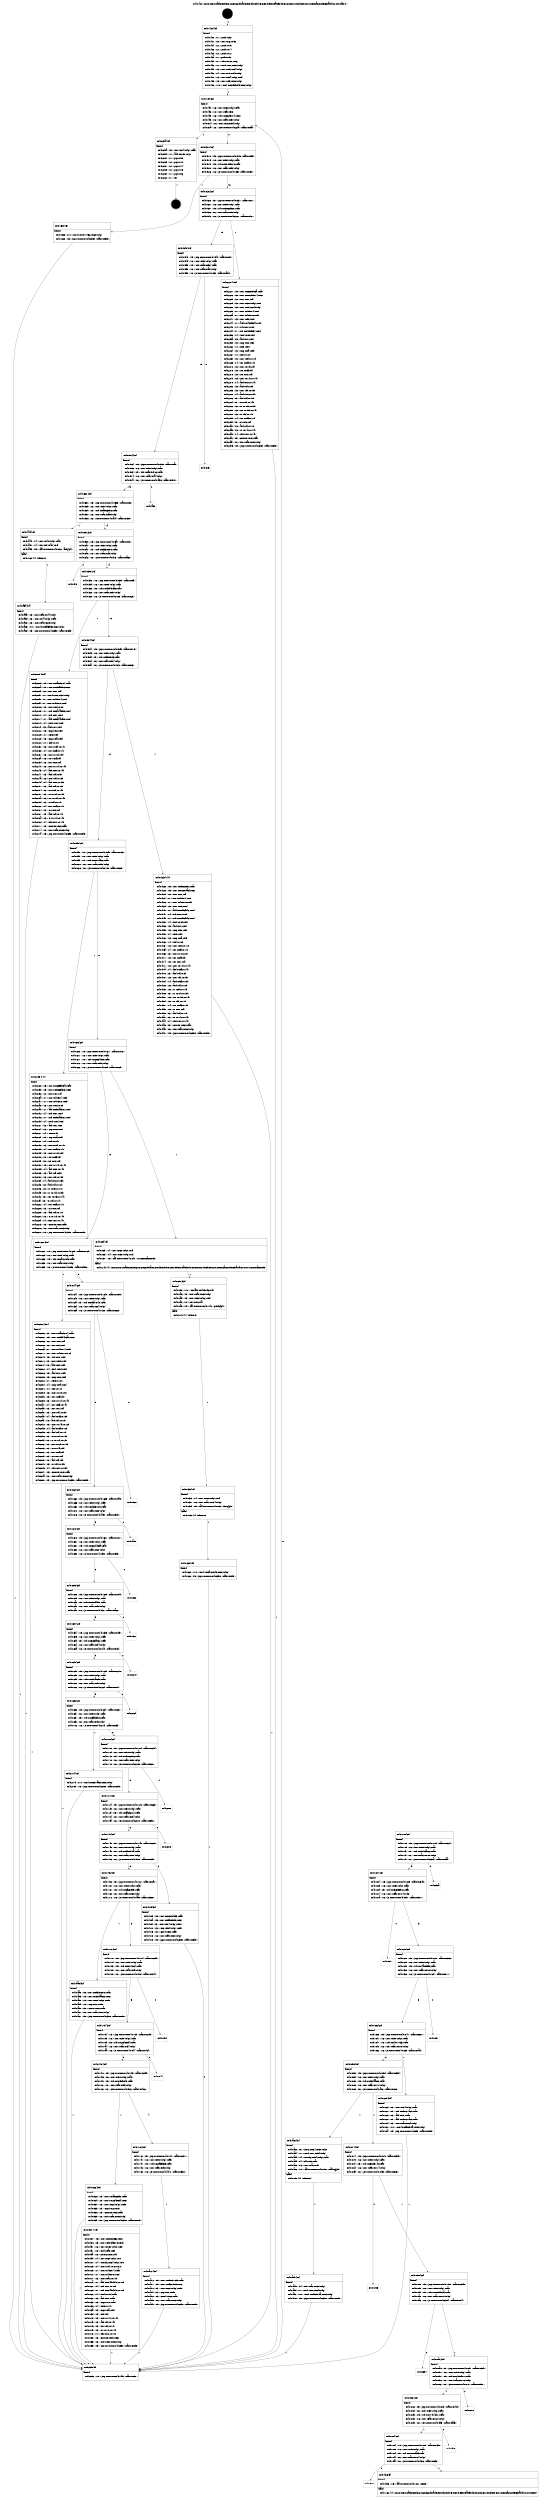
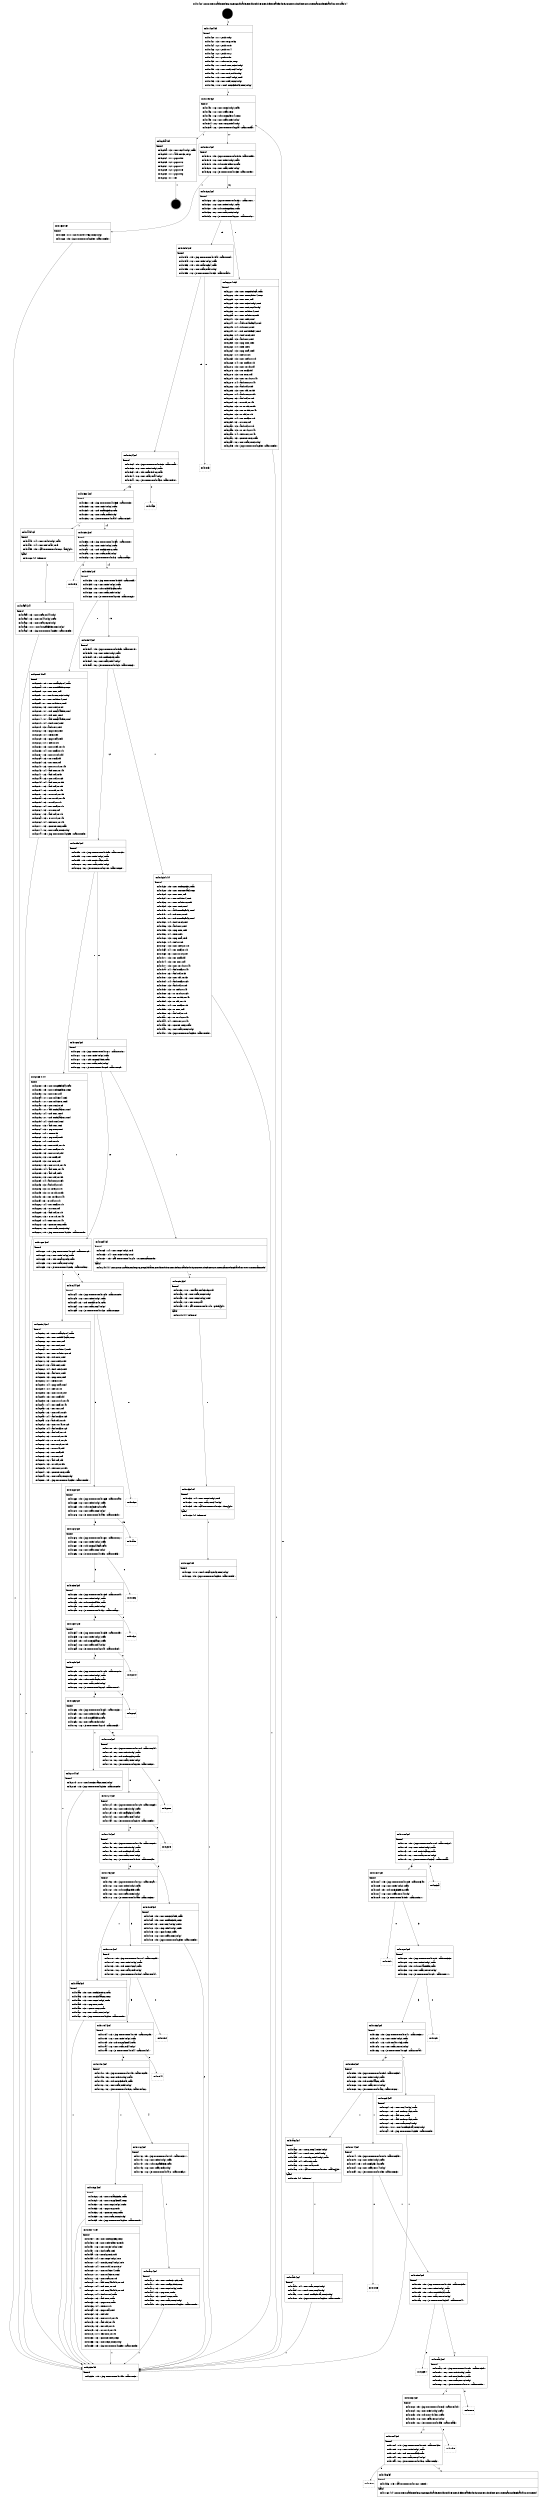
(123, 1522) -> (123, 1522)
